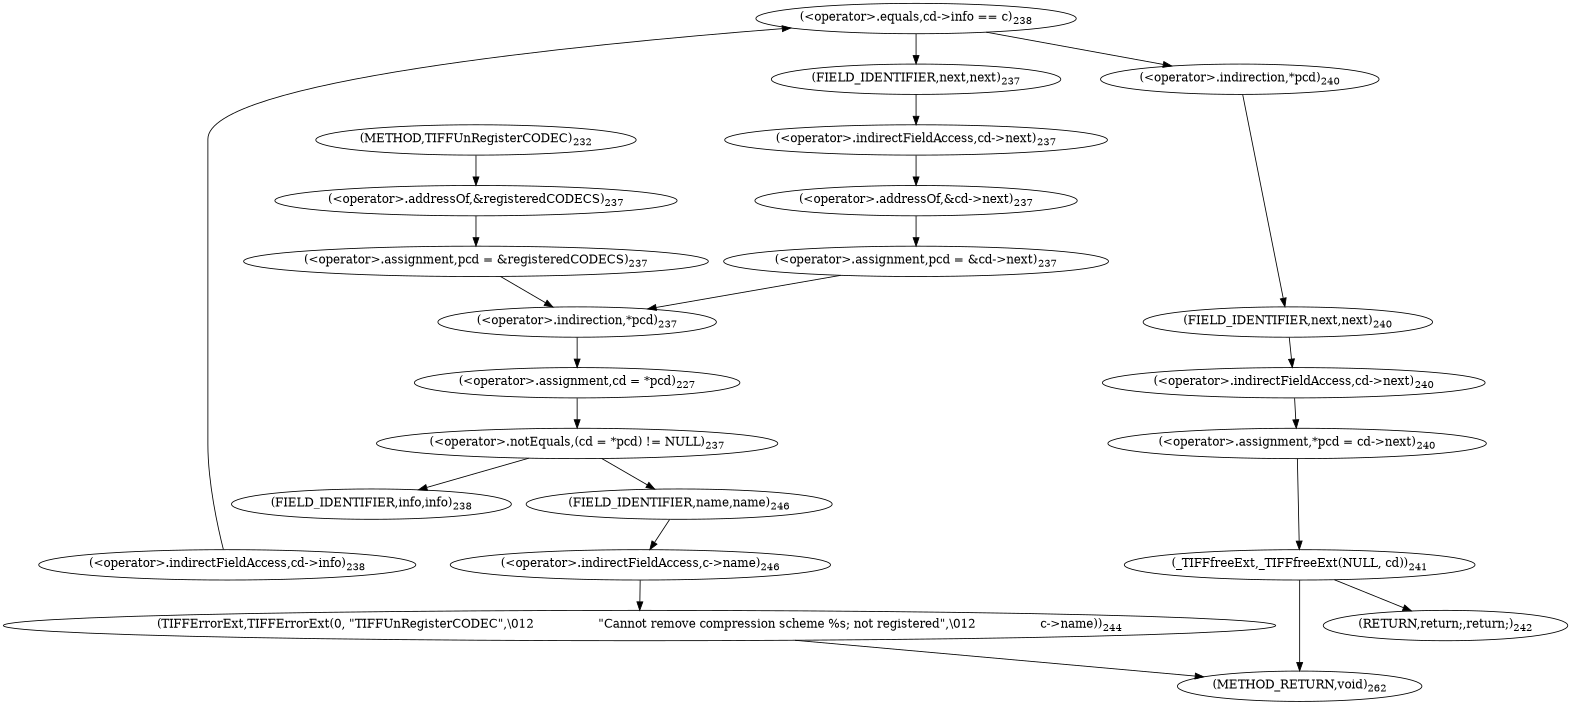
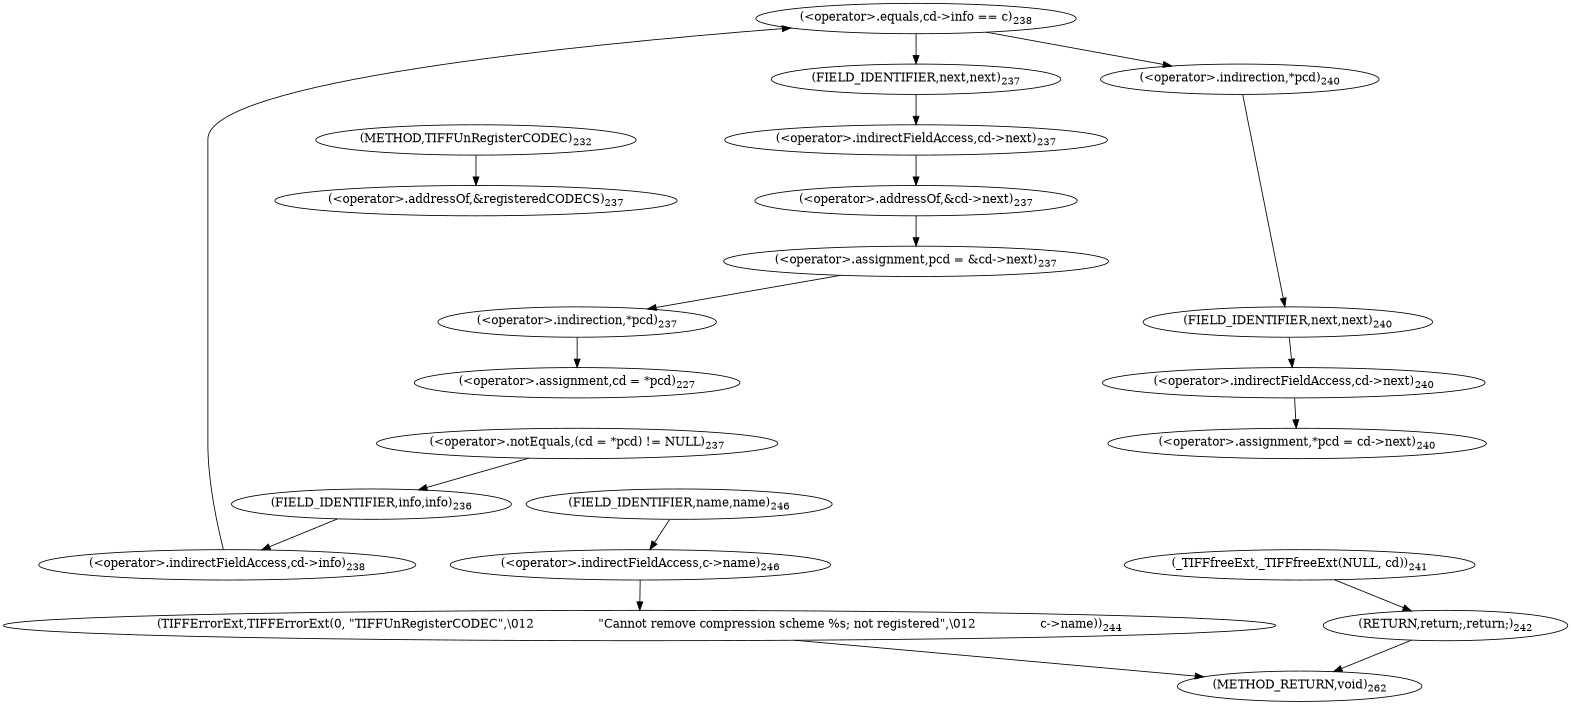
(476, 261) -> none
(577, 409) -> none
(625, 472) -> none
(1298, 500) -> none
(462, 503) -> (462, 503)
none -> (303, 533)
(1300, 621) -> (1376, 654)
